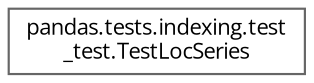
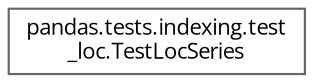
(157, 41) -> (157, 41)
